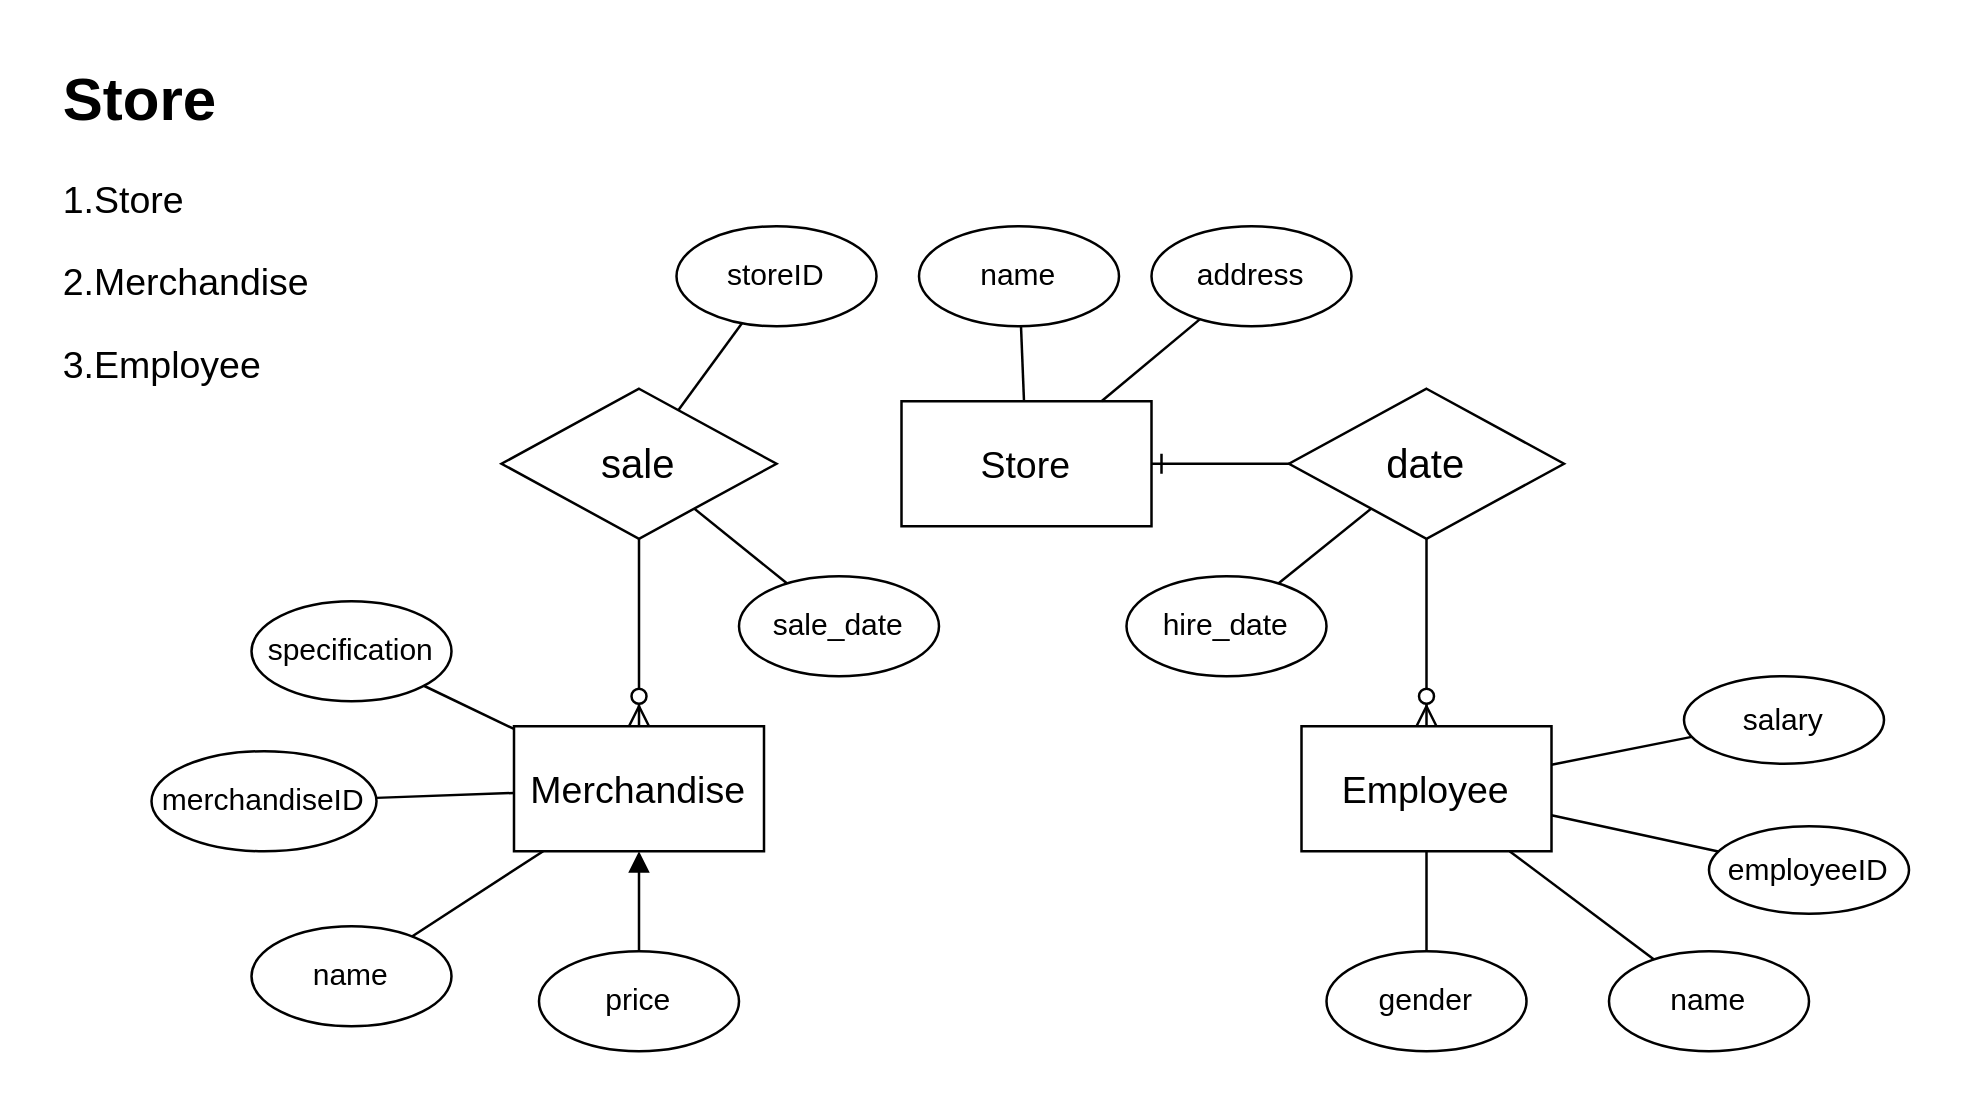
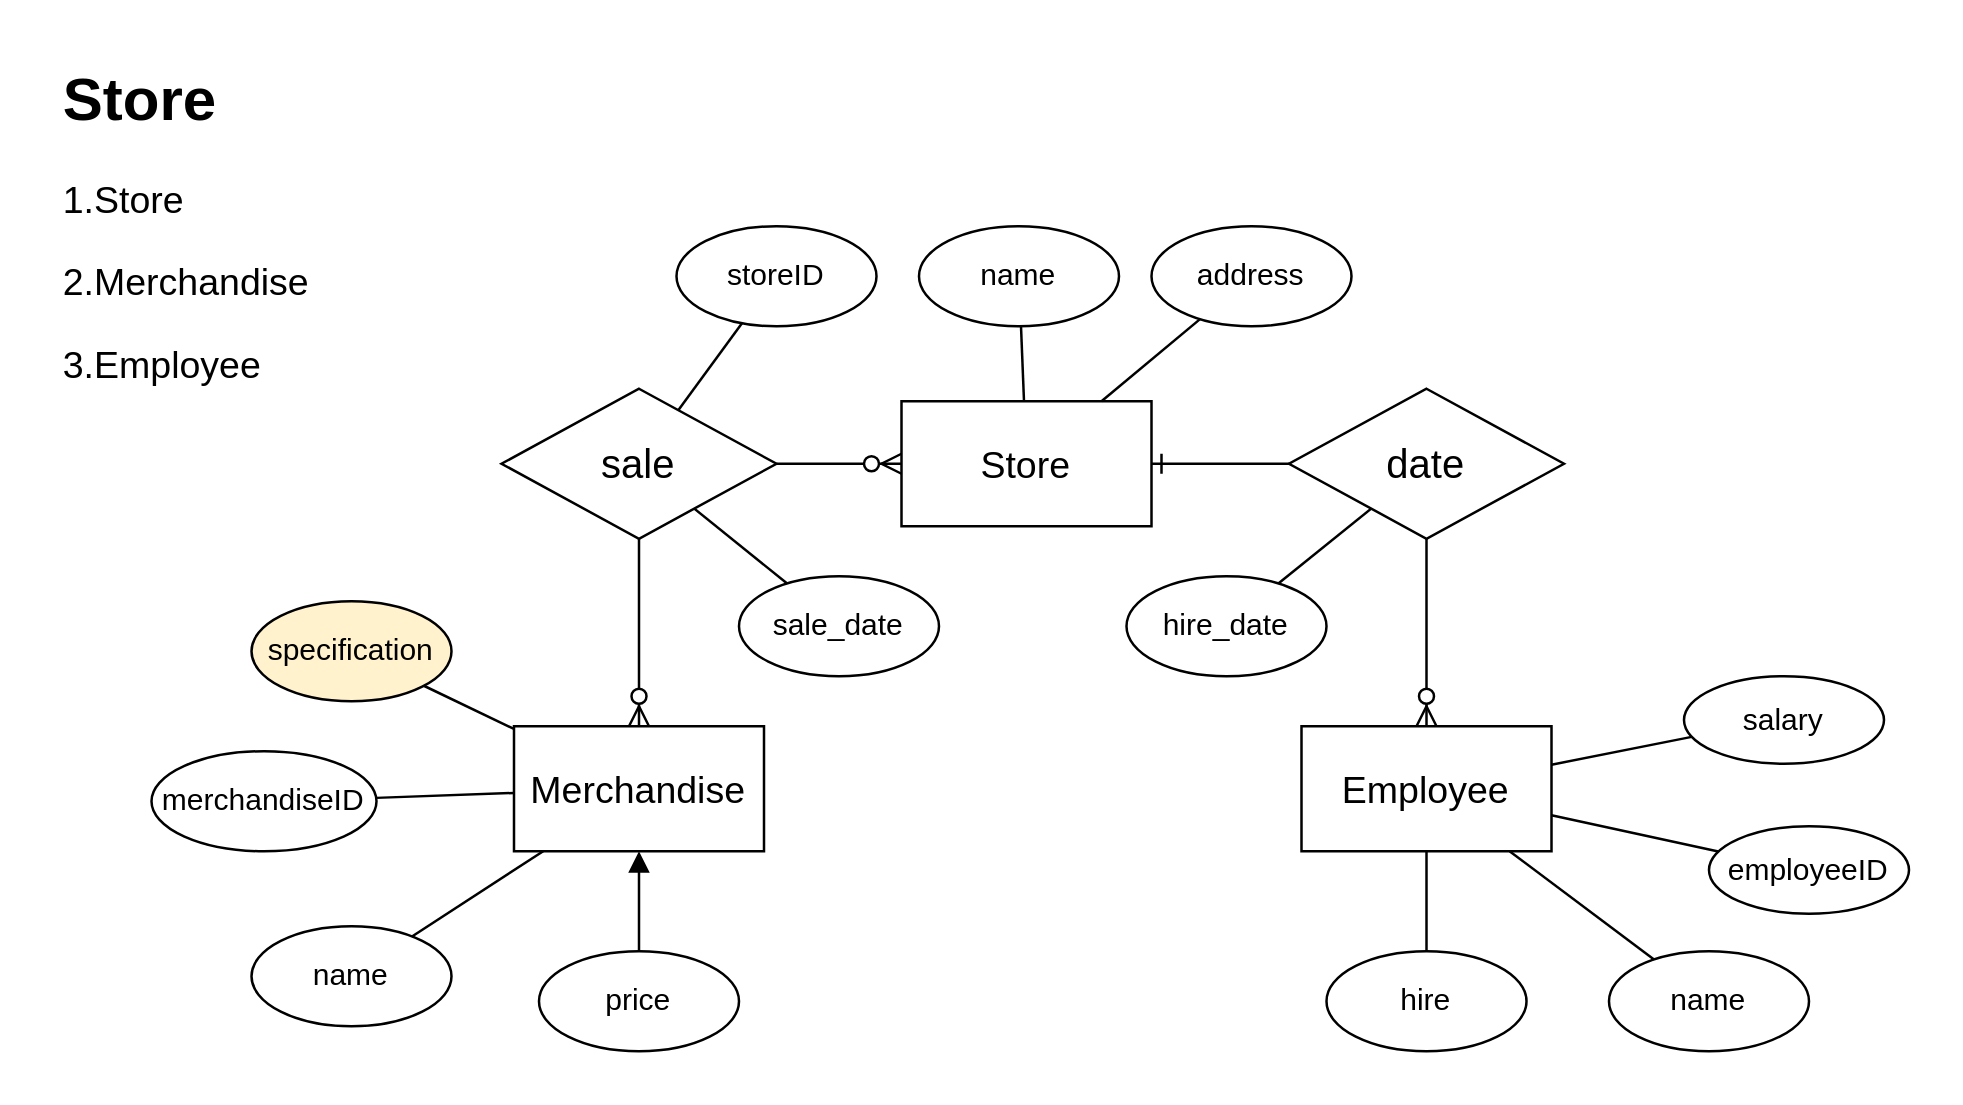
none -> (821, 464)
(351, 651) -> (351, 651)
(1426, 1001) -> (1426, 1001)
